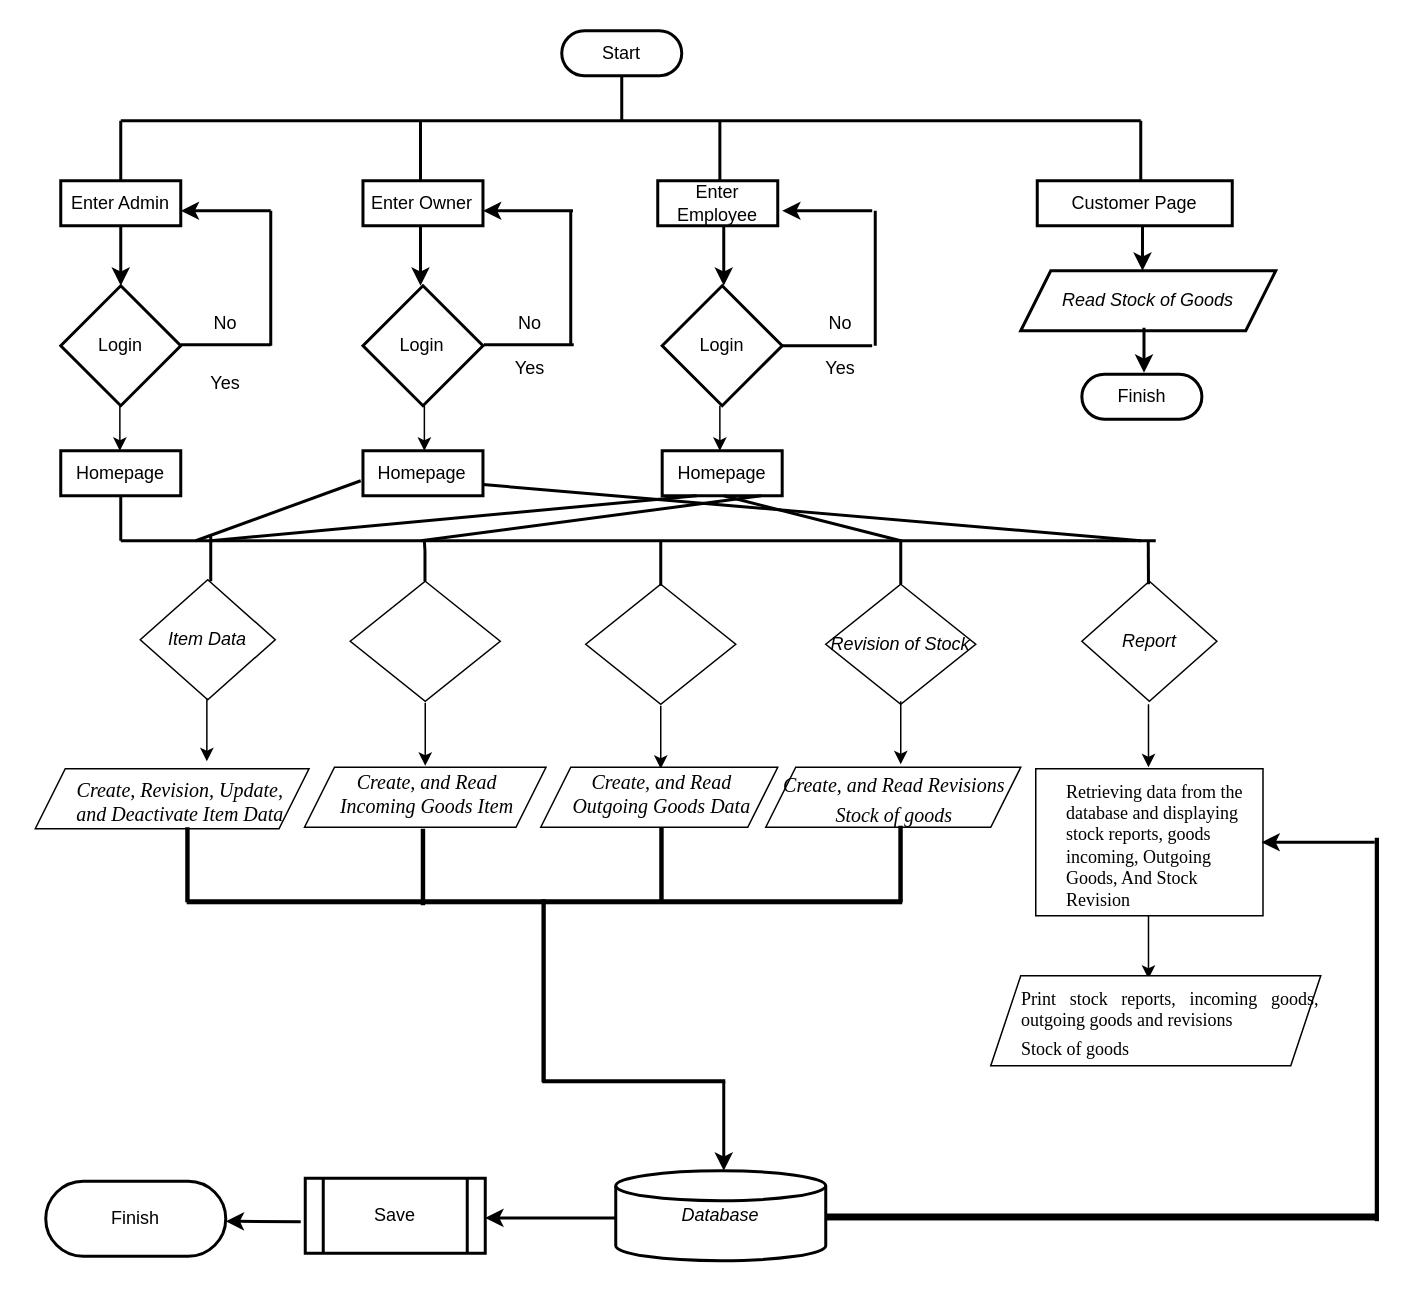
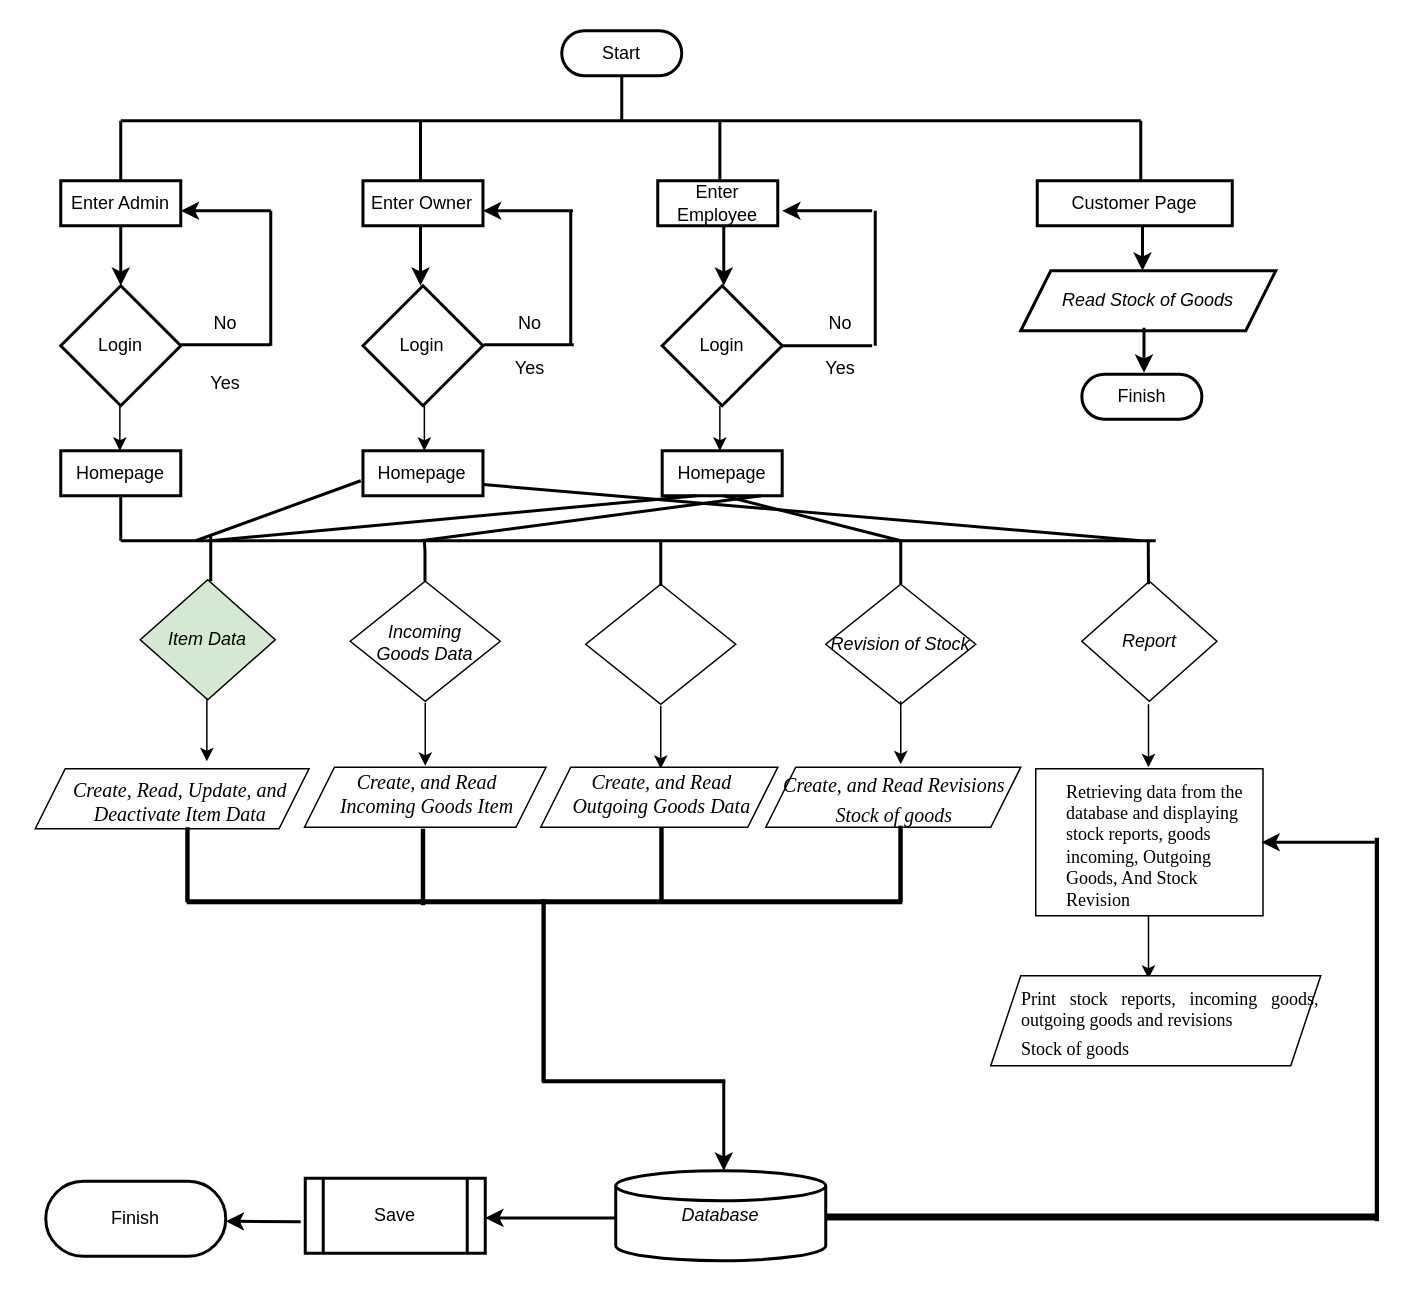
(208, 640) -> (208, 640)
none -> (425, 643)
(166, 799) -> (166, 799)
